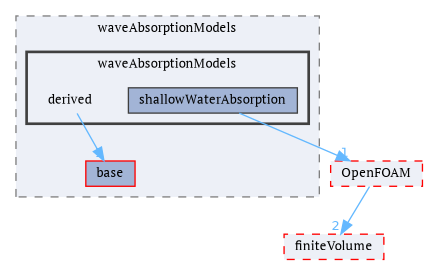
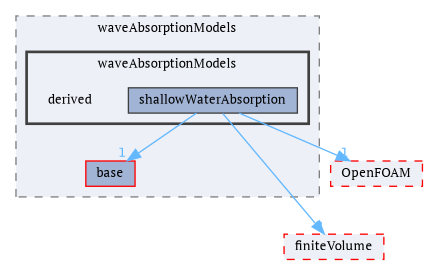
(88, 132) -> (167, 133)
(359, 205) -> (269, 168)
